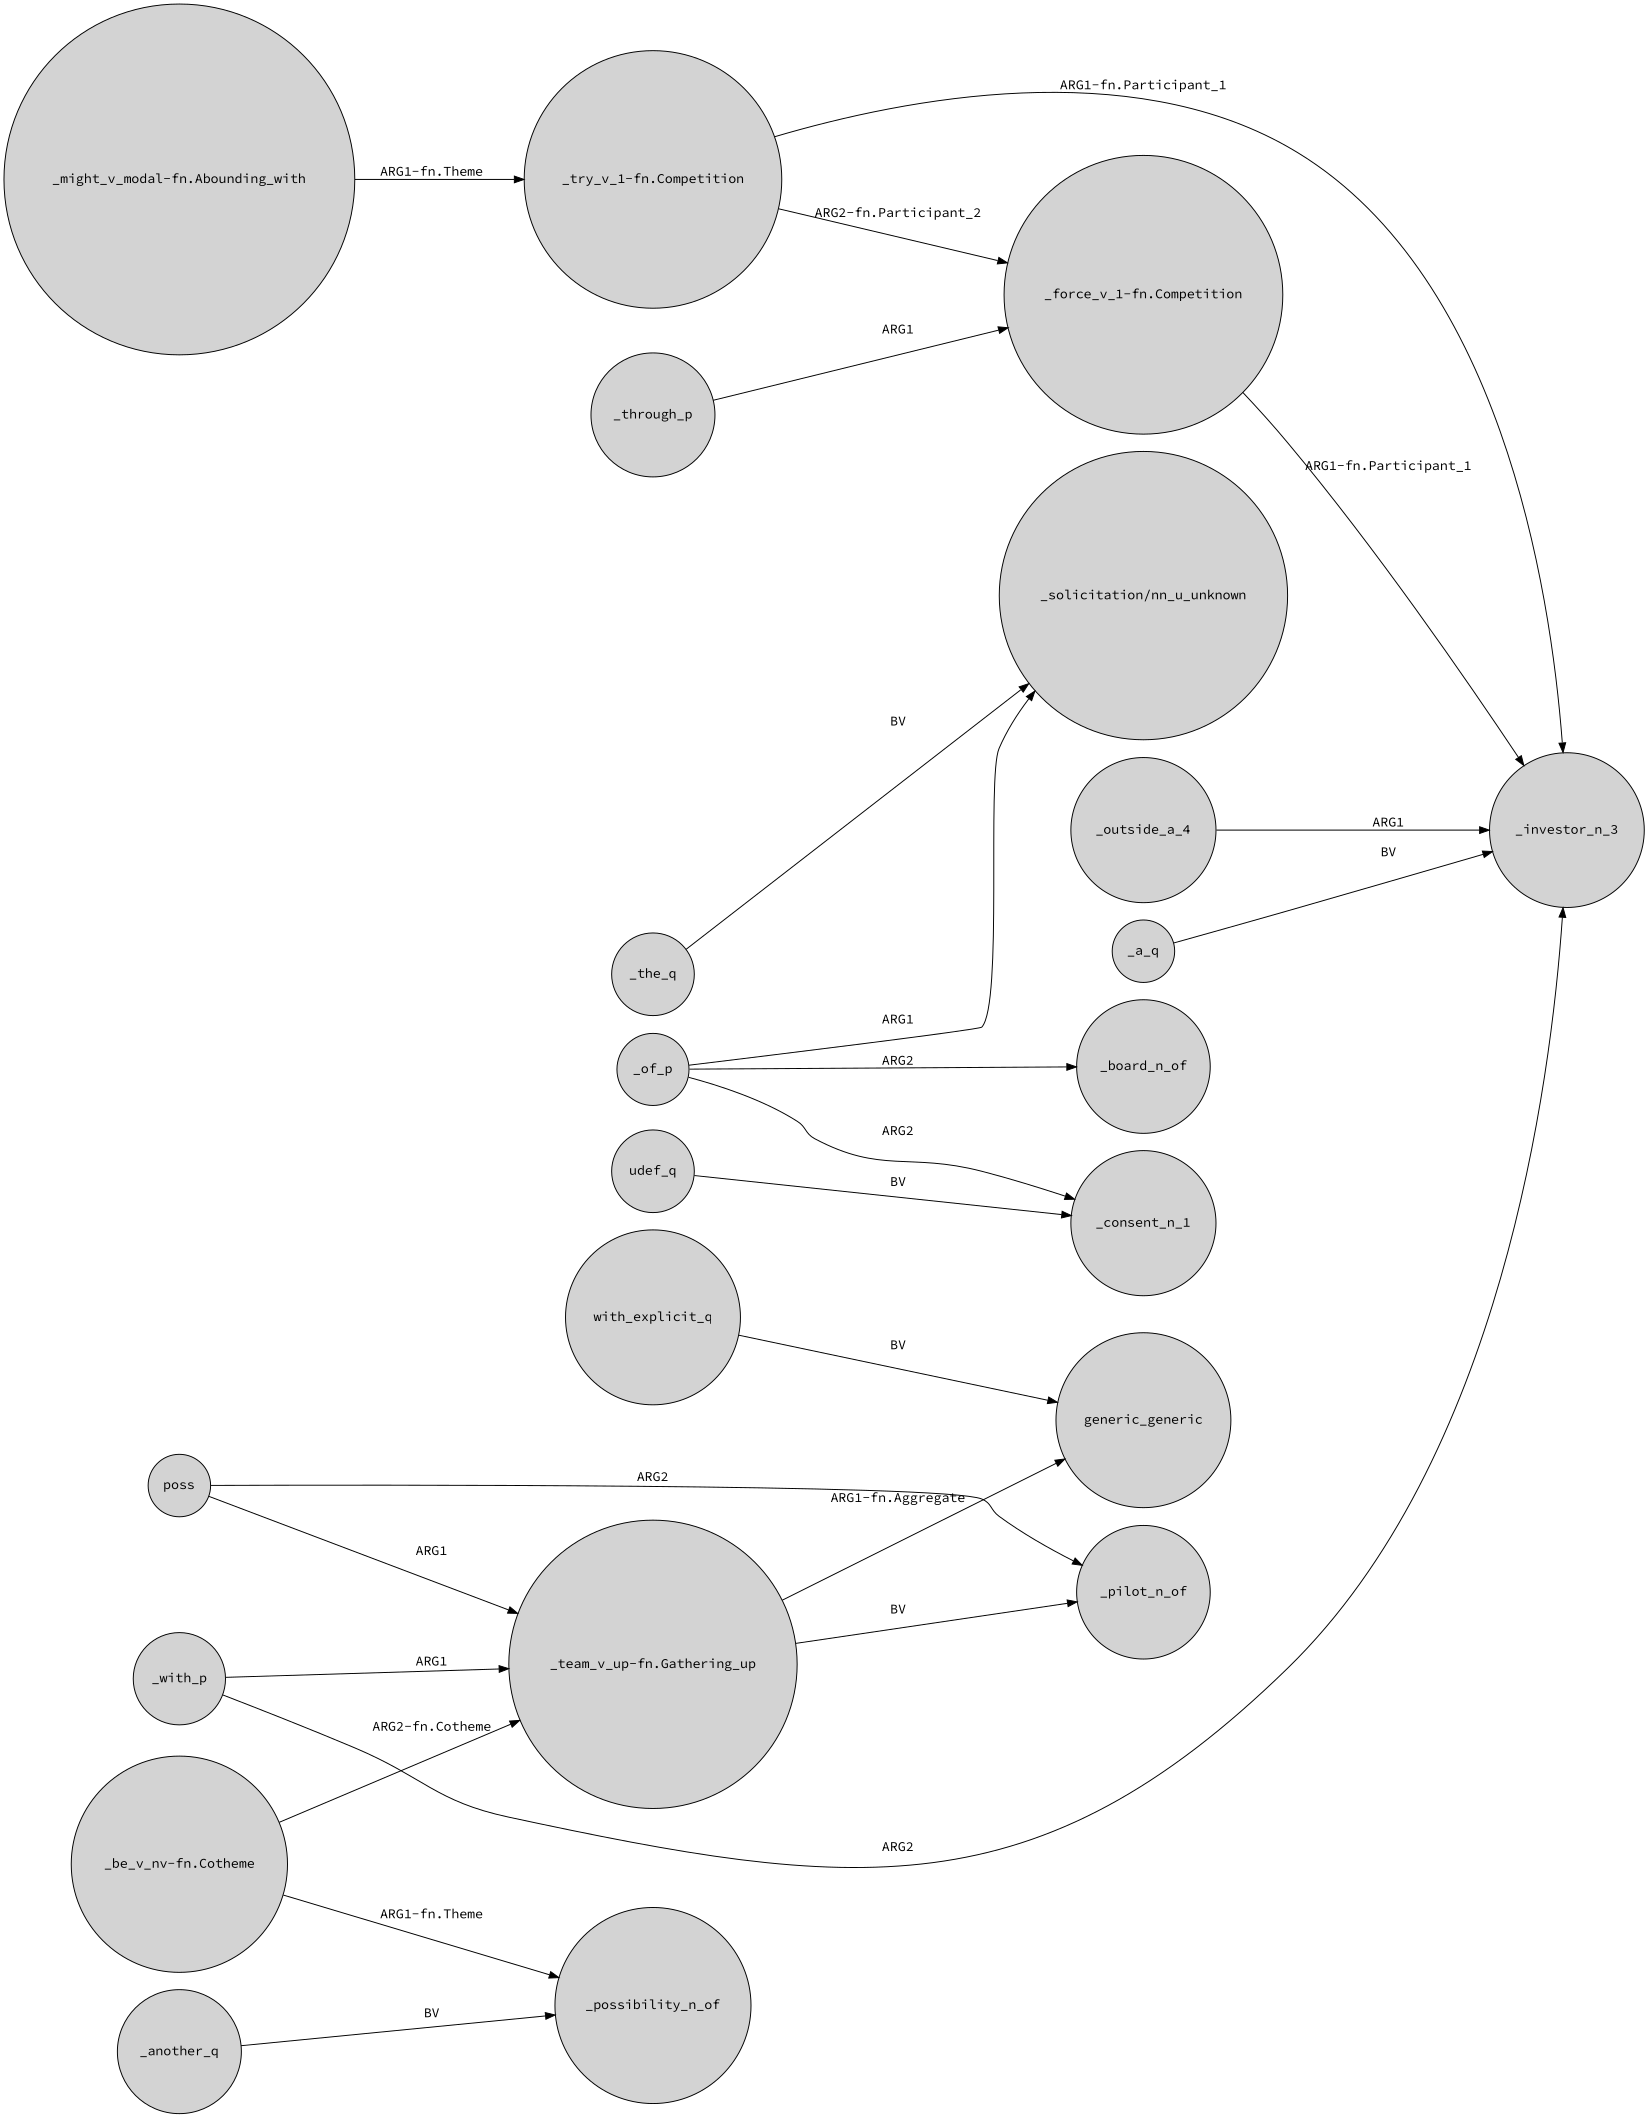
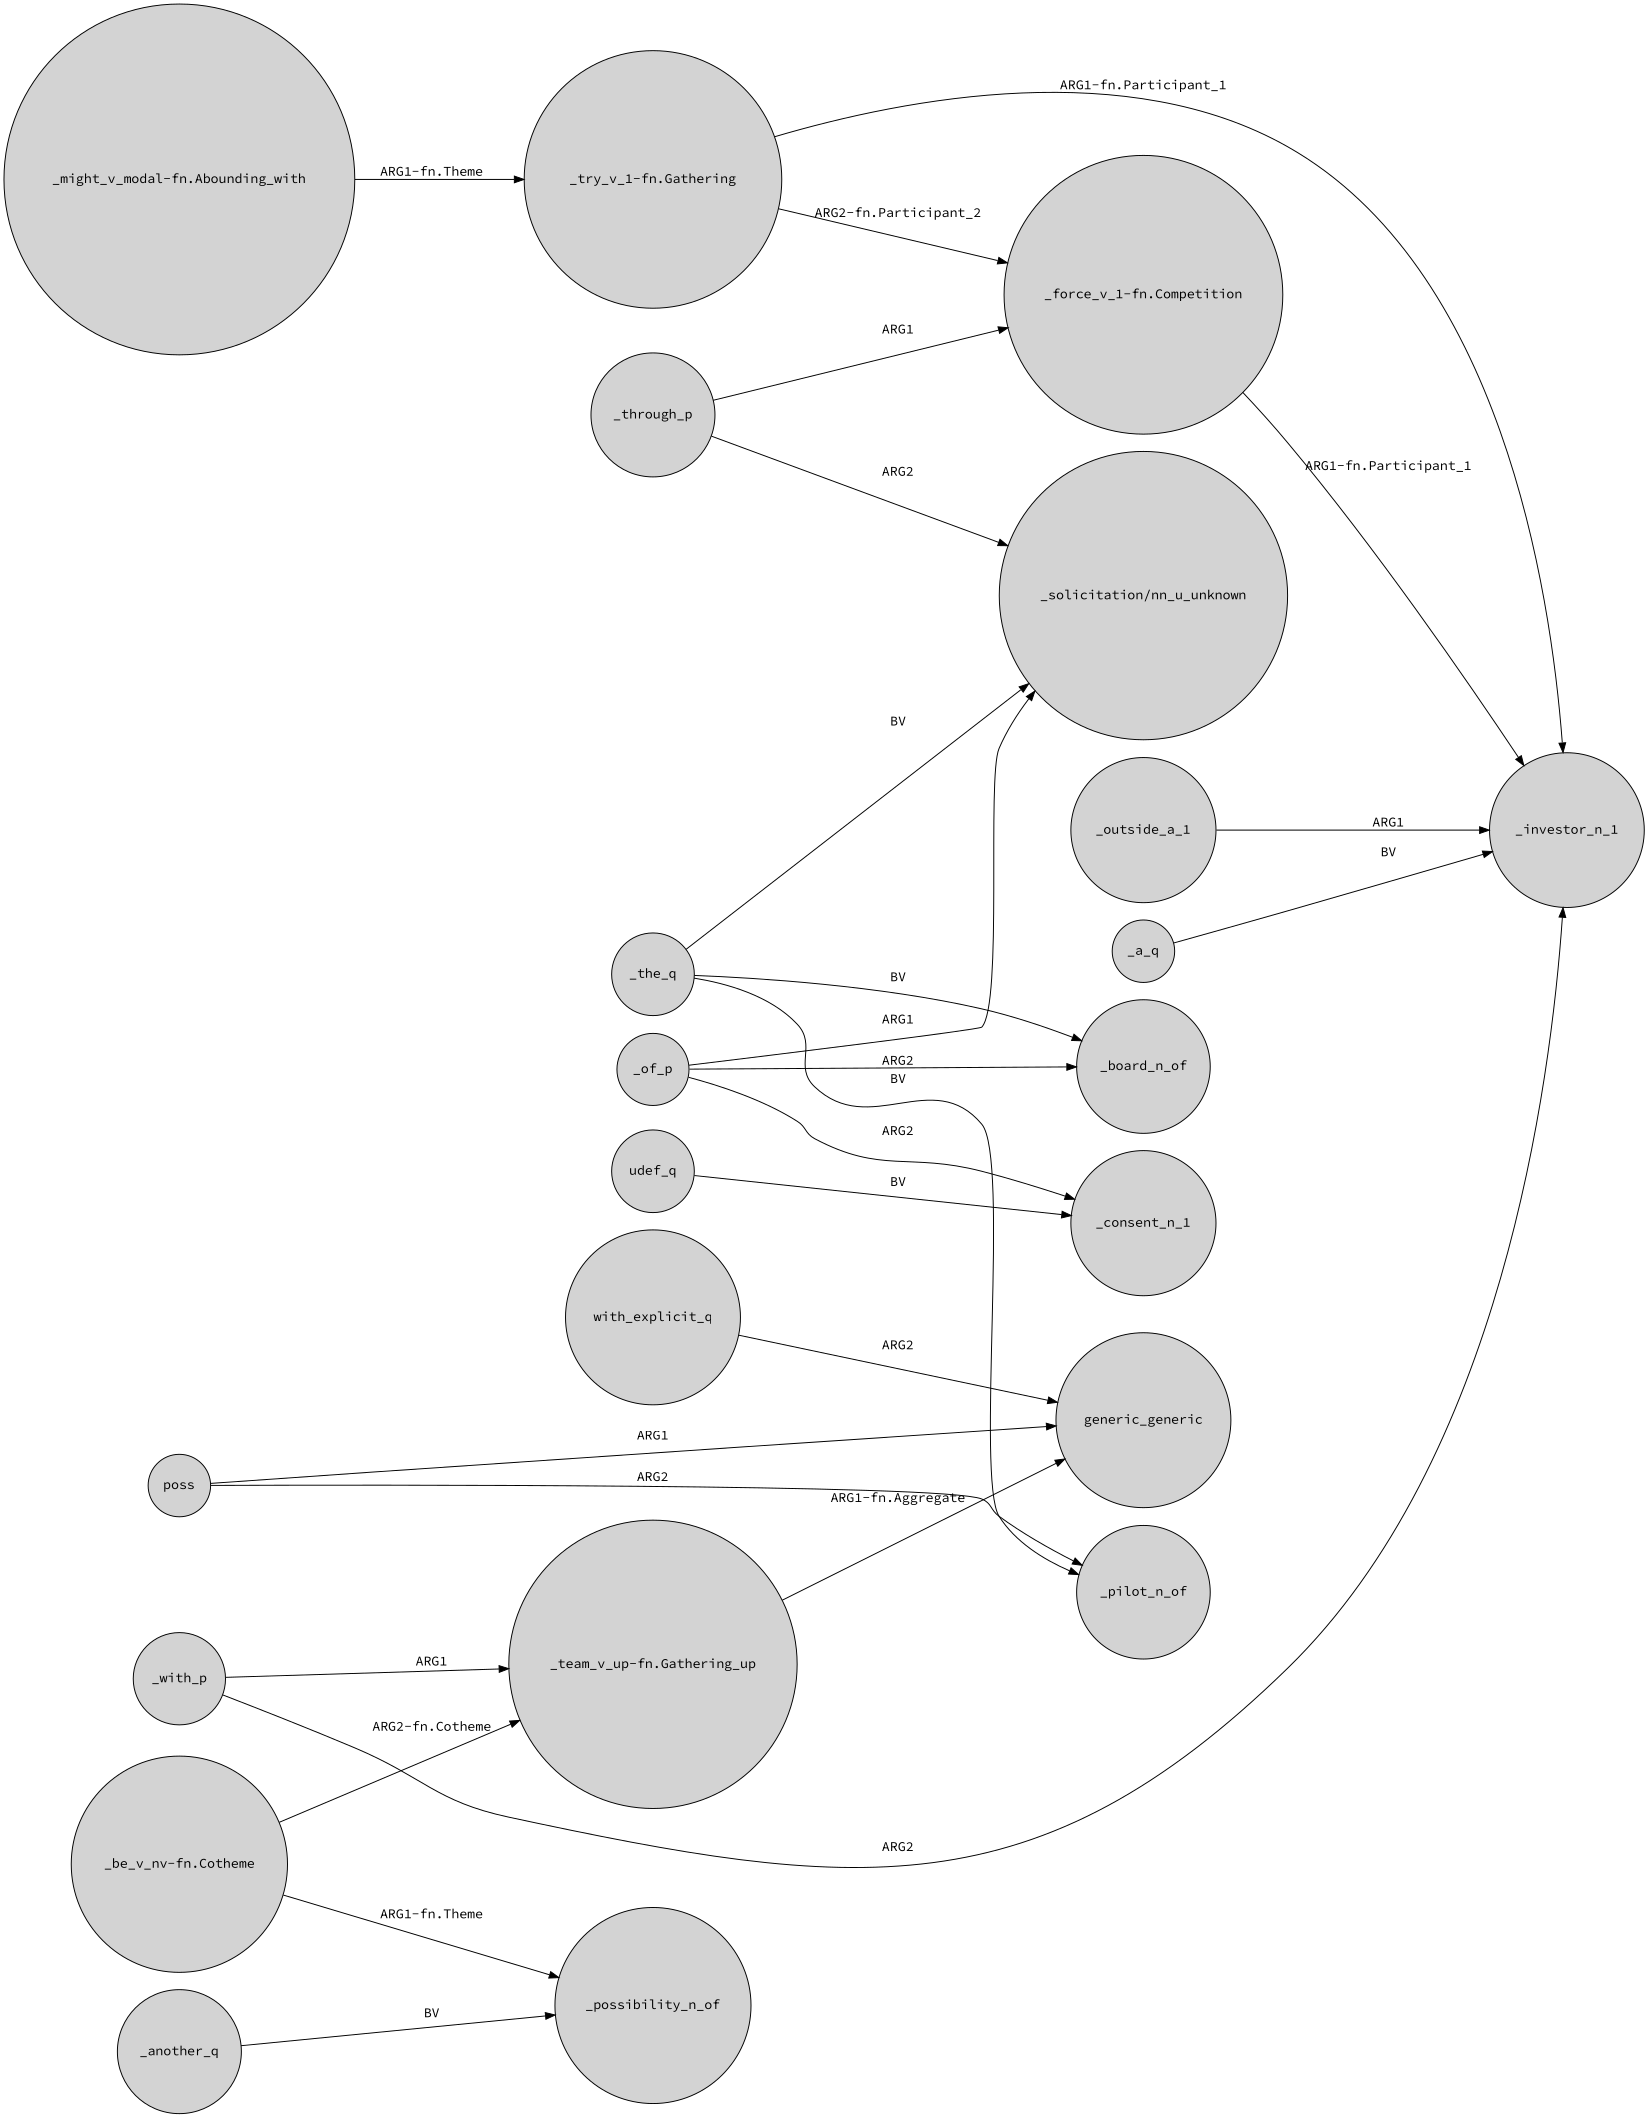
(653, 179) -> (653, 179)
none -> (855, 489)
(1143, 830) -> (1143, 830)
(1567, 830) -> (1567, 830)
none -> (886, 992)
(898, 1346) -> (898, 1346)
(359, 1553) -> (628, 1455)
(932, 1623) -> (992, 1184)
